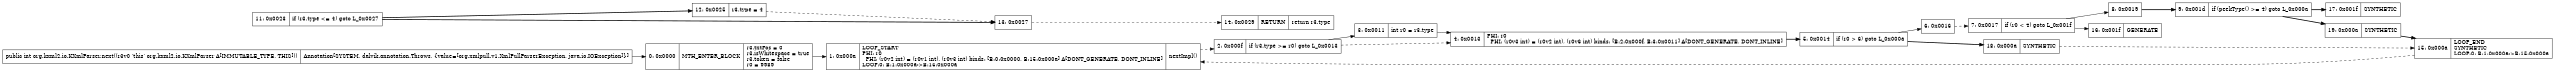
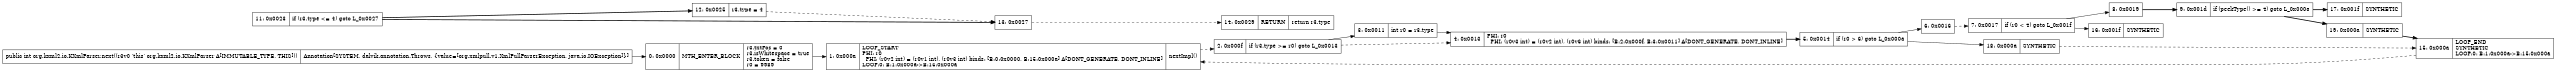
(2143, 30) -> (2143, 30)
(1944, 43) -> (1944, 43)
